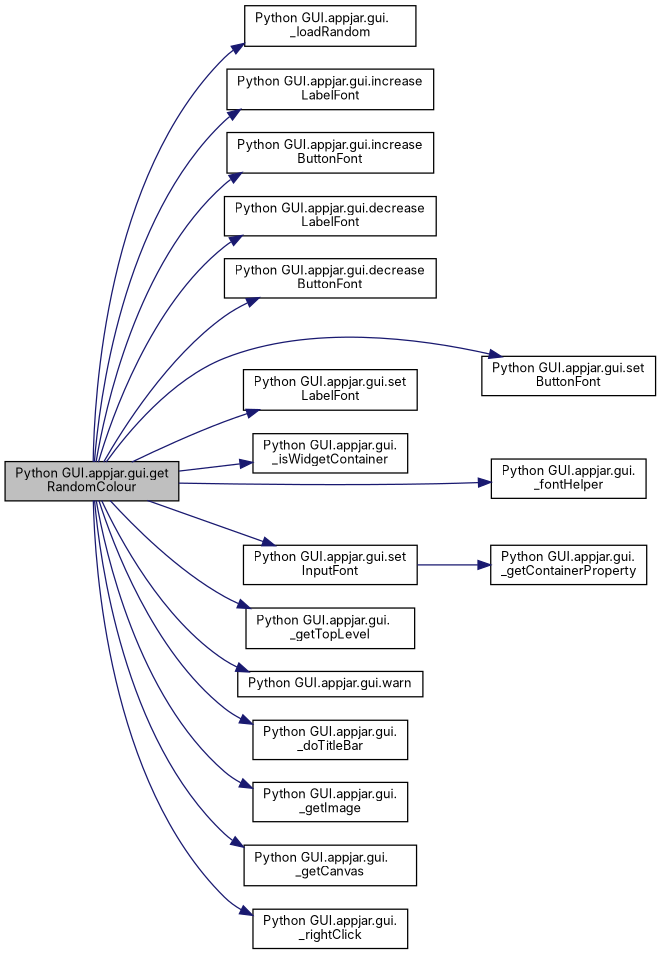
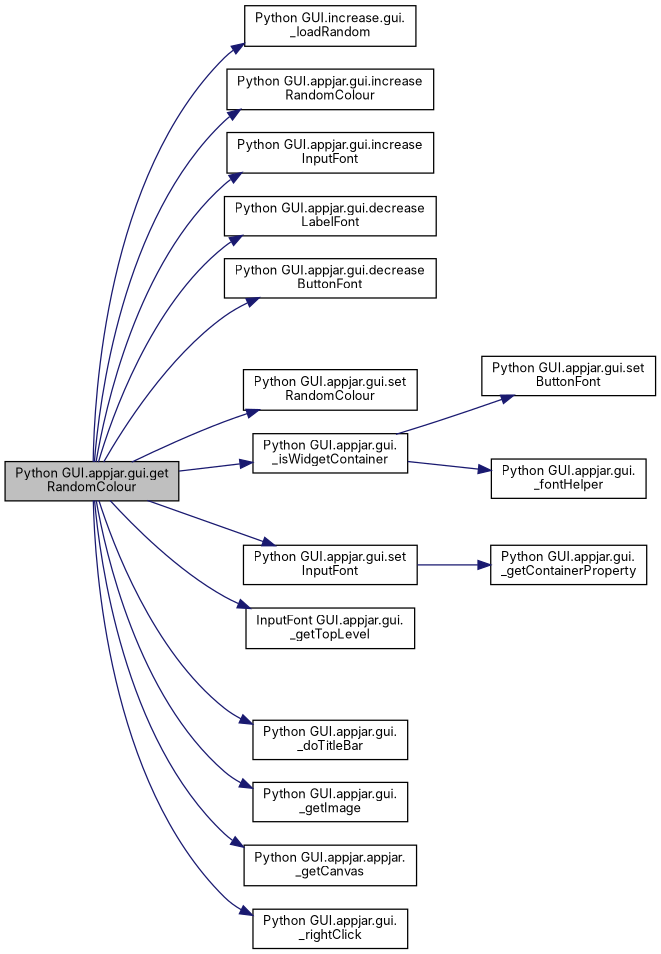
(330, 26) -> (330, 26)
(330, 89) -> (330, 89)
(330, 153) -> (330, 153)
(277, 344) -> (449, 417)
(330, 390) -> (330, 390)
(329, 485) -> (443, 465)
(330, 628) -> (330, 628)
(330, 684) -> none
(330, 865) -> (330, 865)
